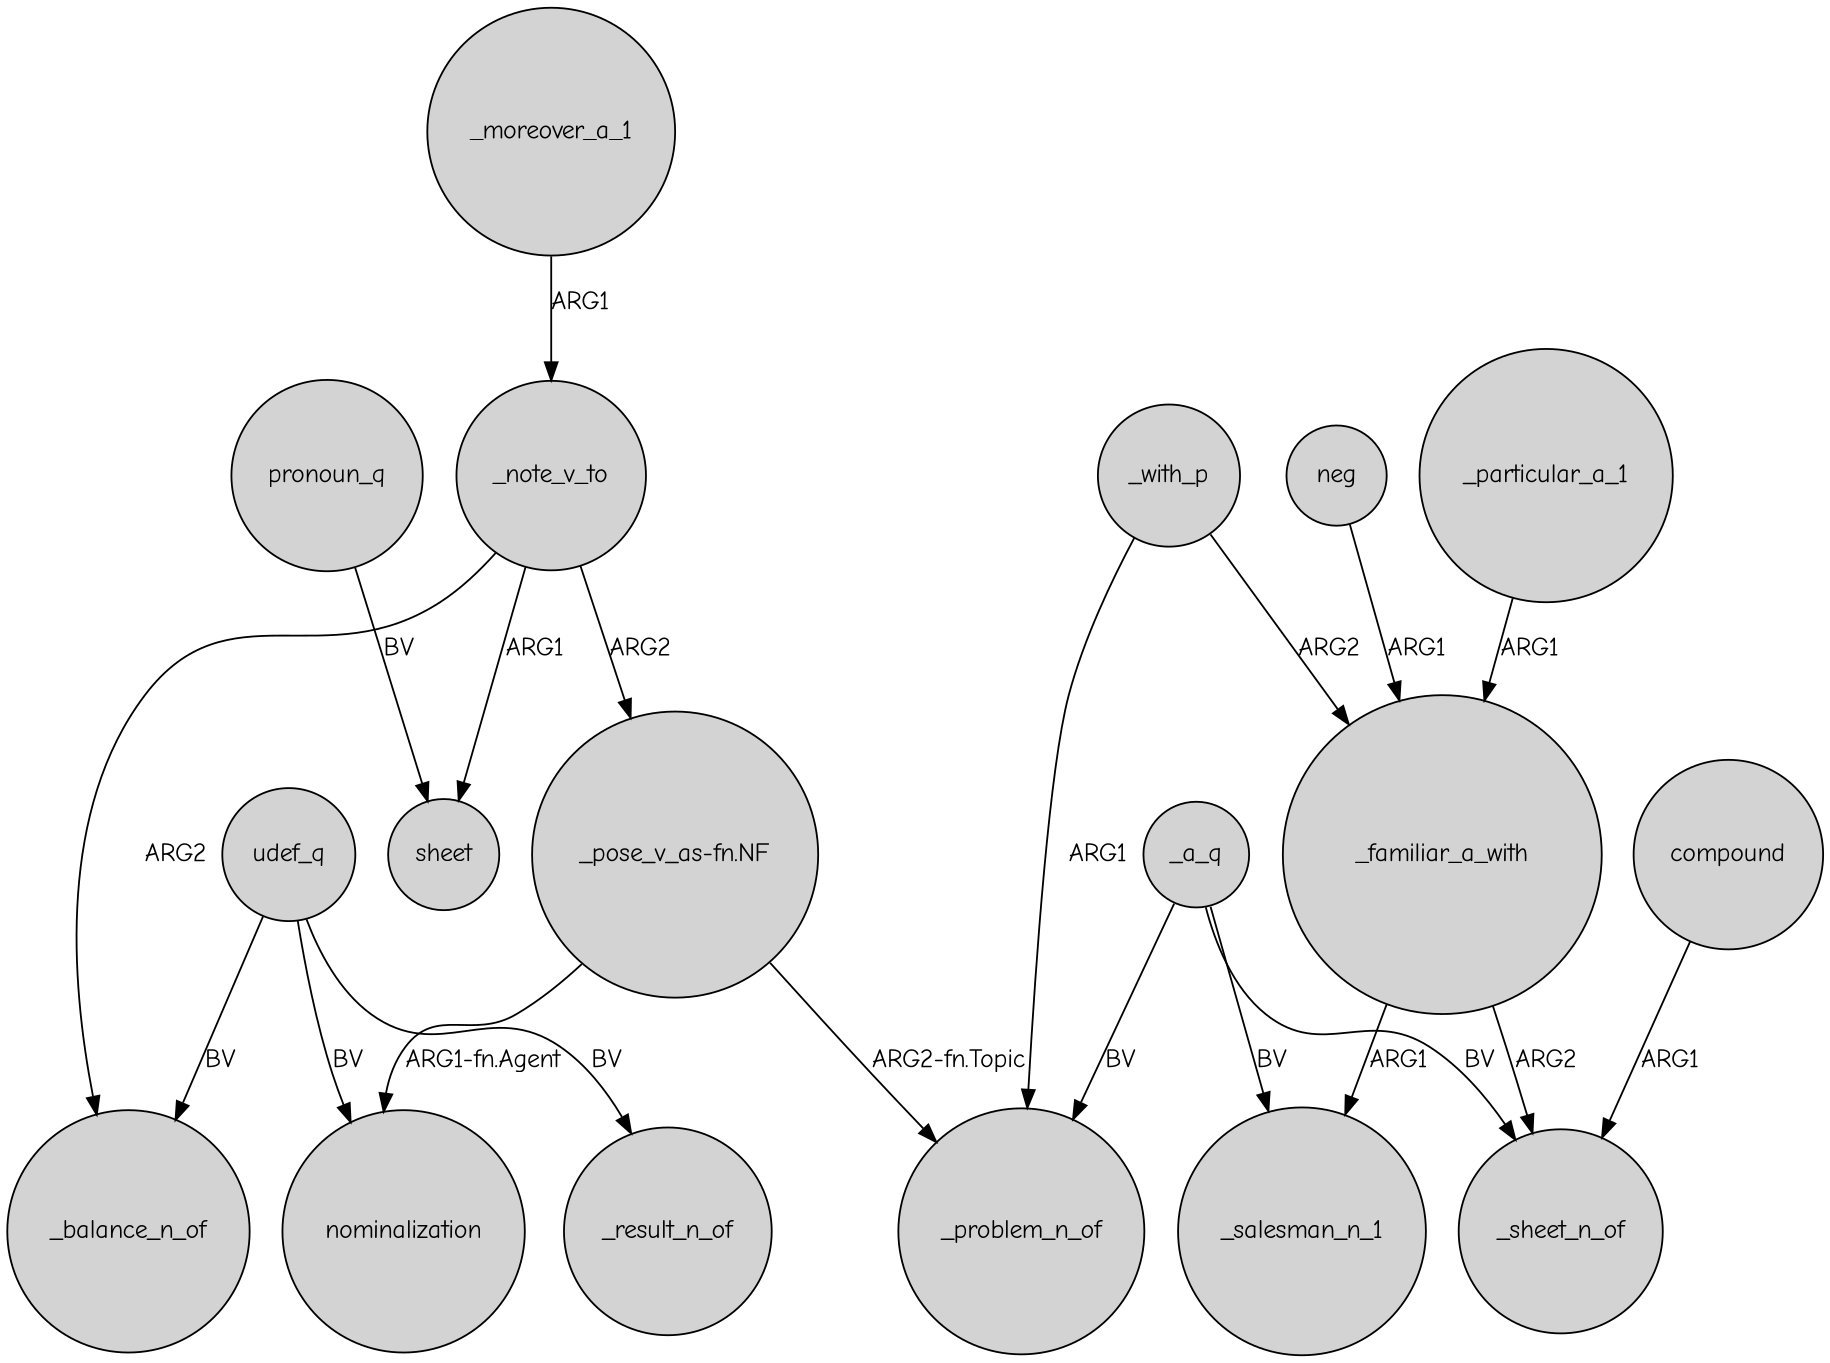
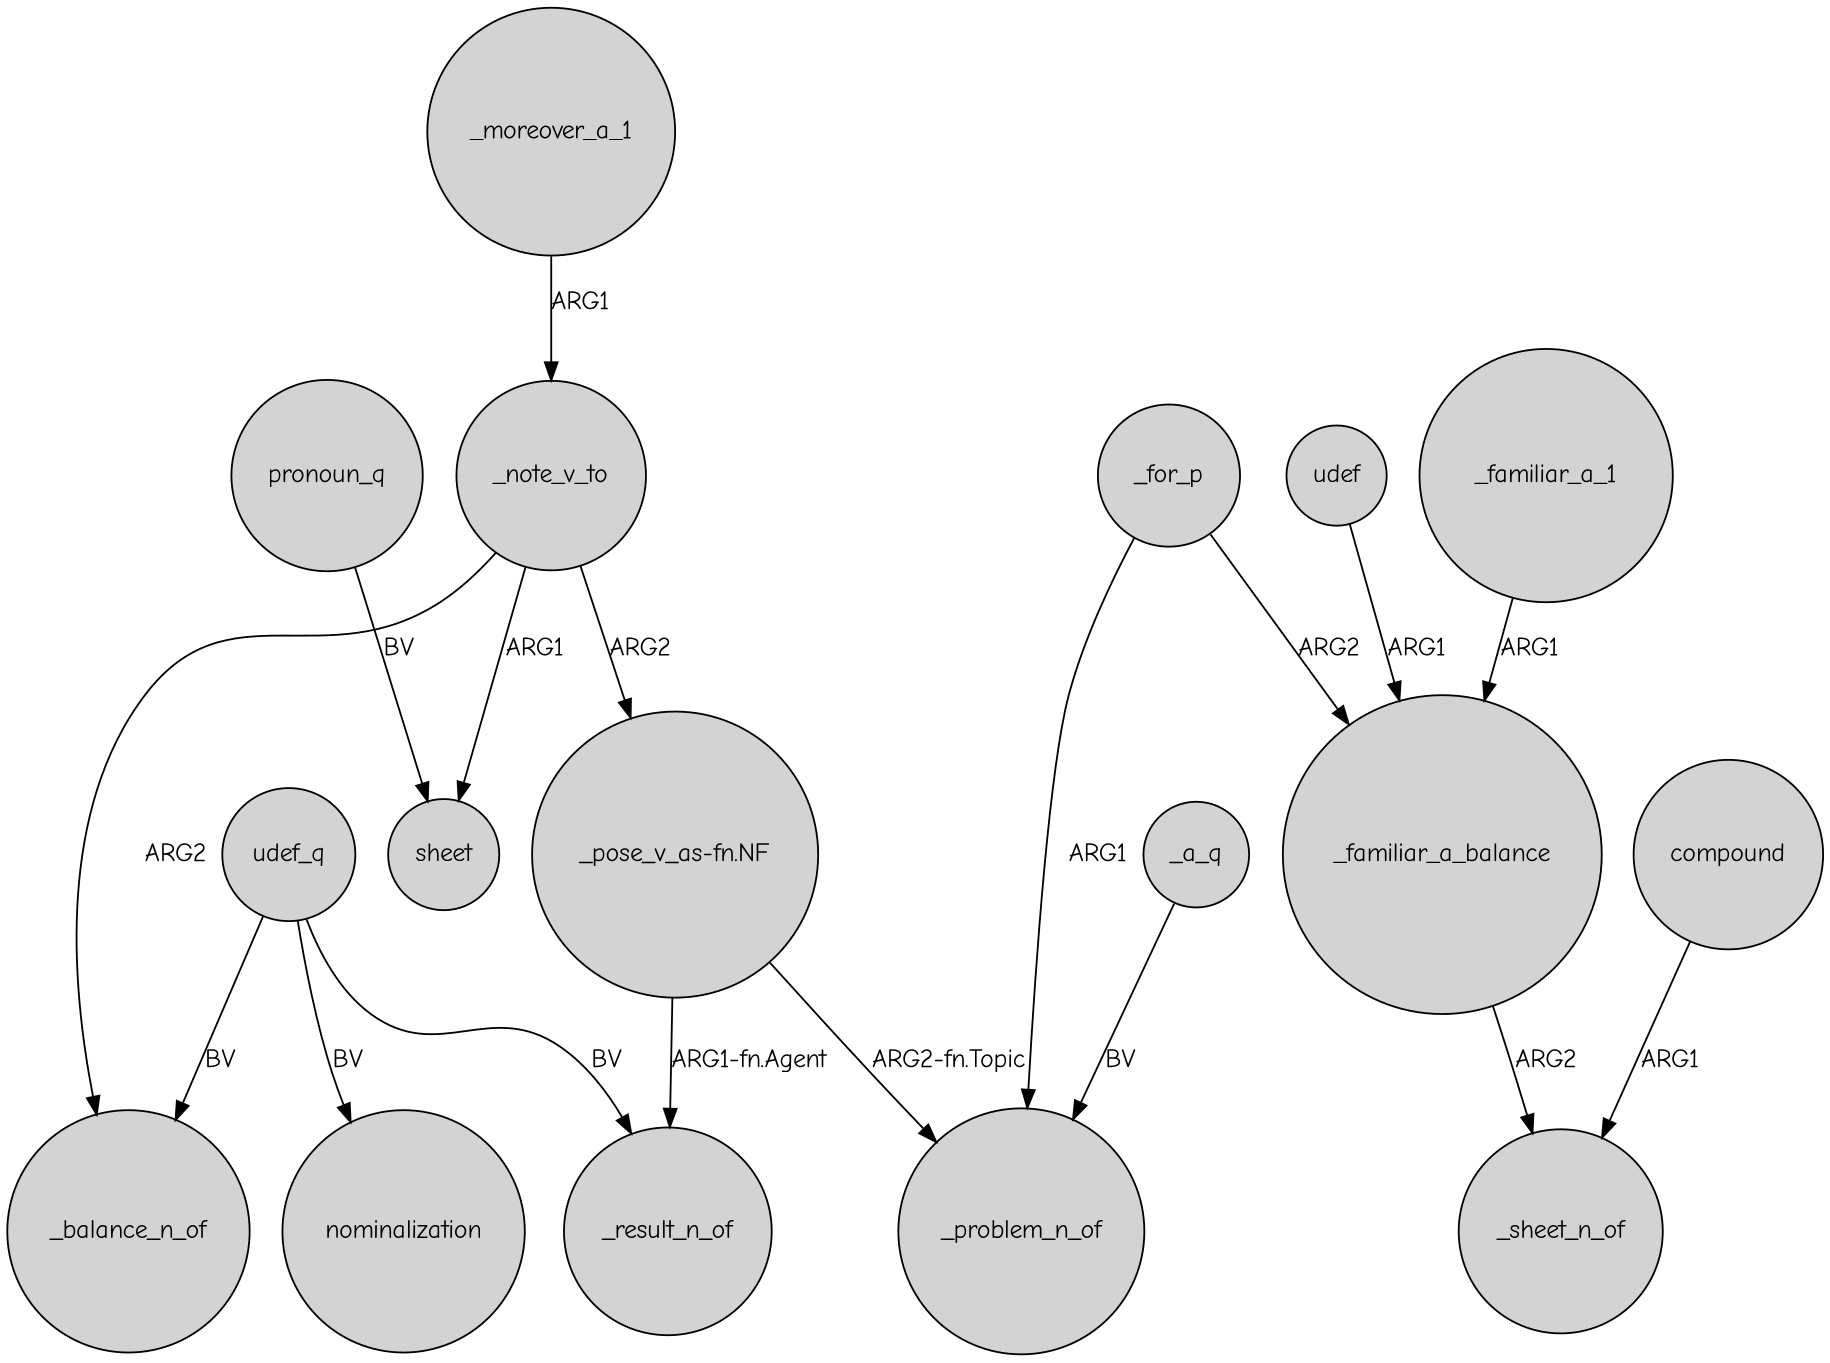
(1169, 476) -> (1169, 476)
(1337, 476) -> (1337, 476)
(1546, 476) -> (1546, 476)
(1442, 855) -> (1442, 855)
(511, 1017) -> (671, 1053)
(1339, 1033) -> none
(1302, 1231) -> none
